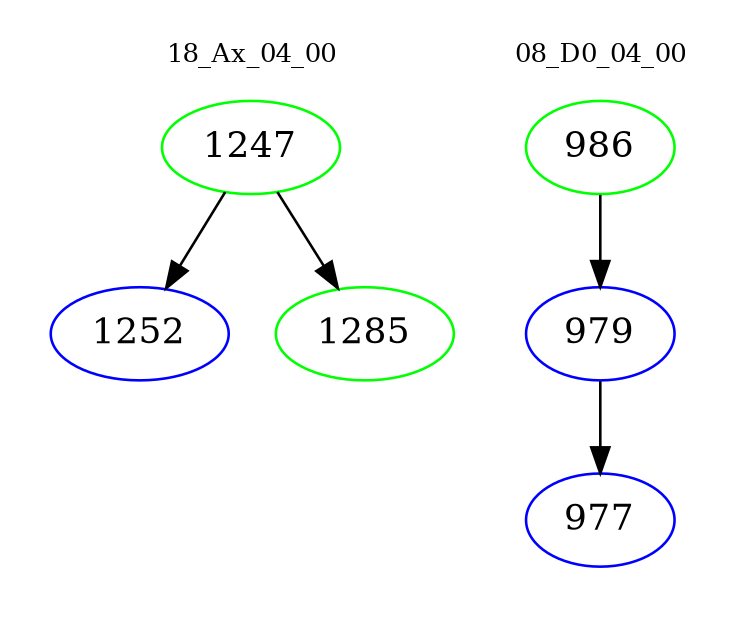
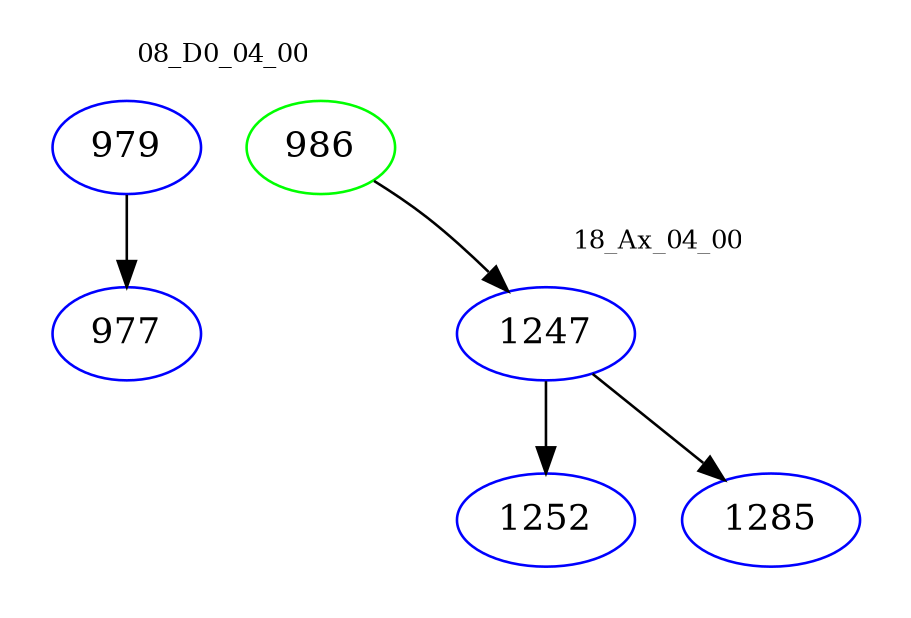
(251, 147) -> (546, 334)
(600, 228) -> (454, 240)
(365, 334) -> (771, 520)
